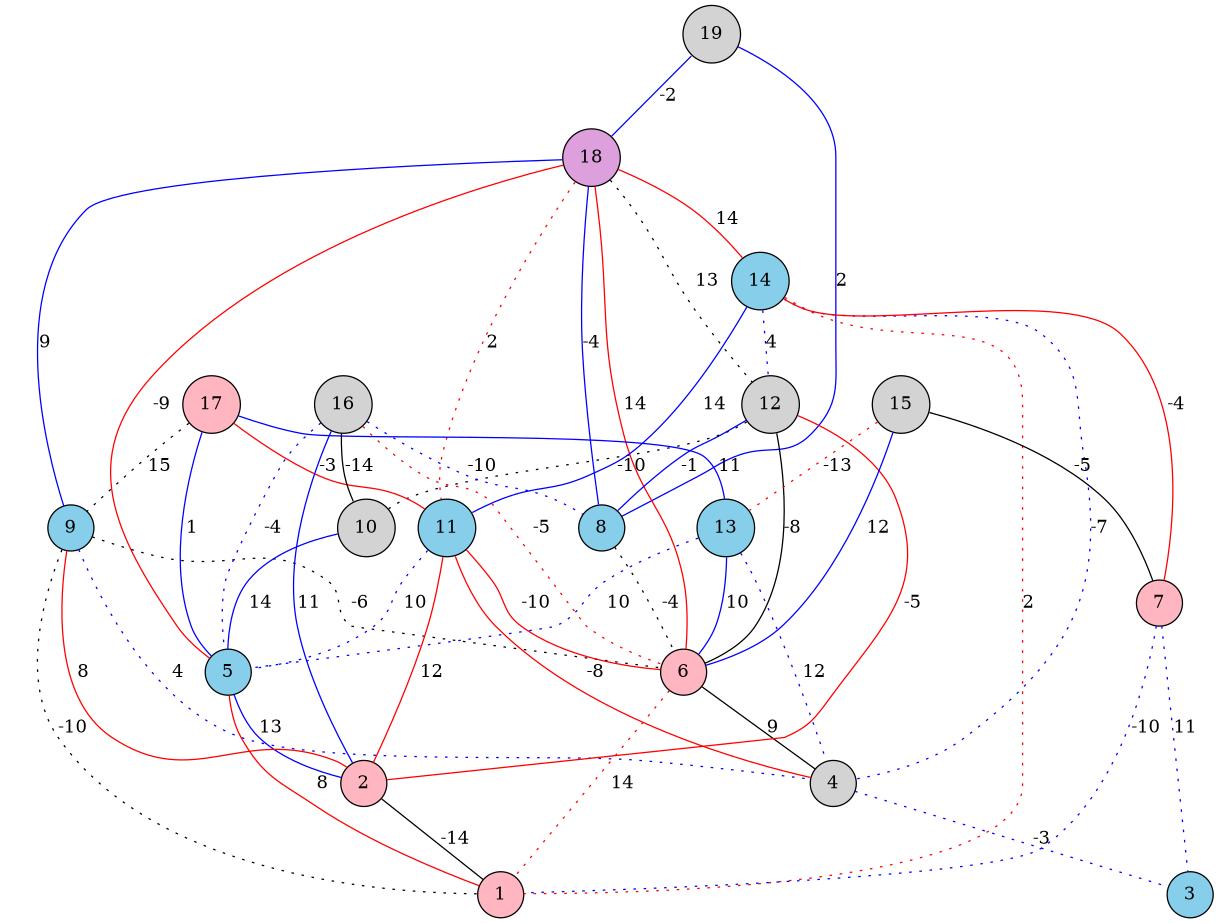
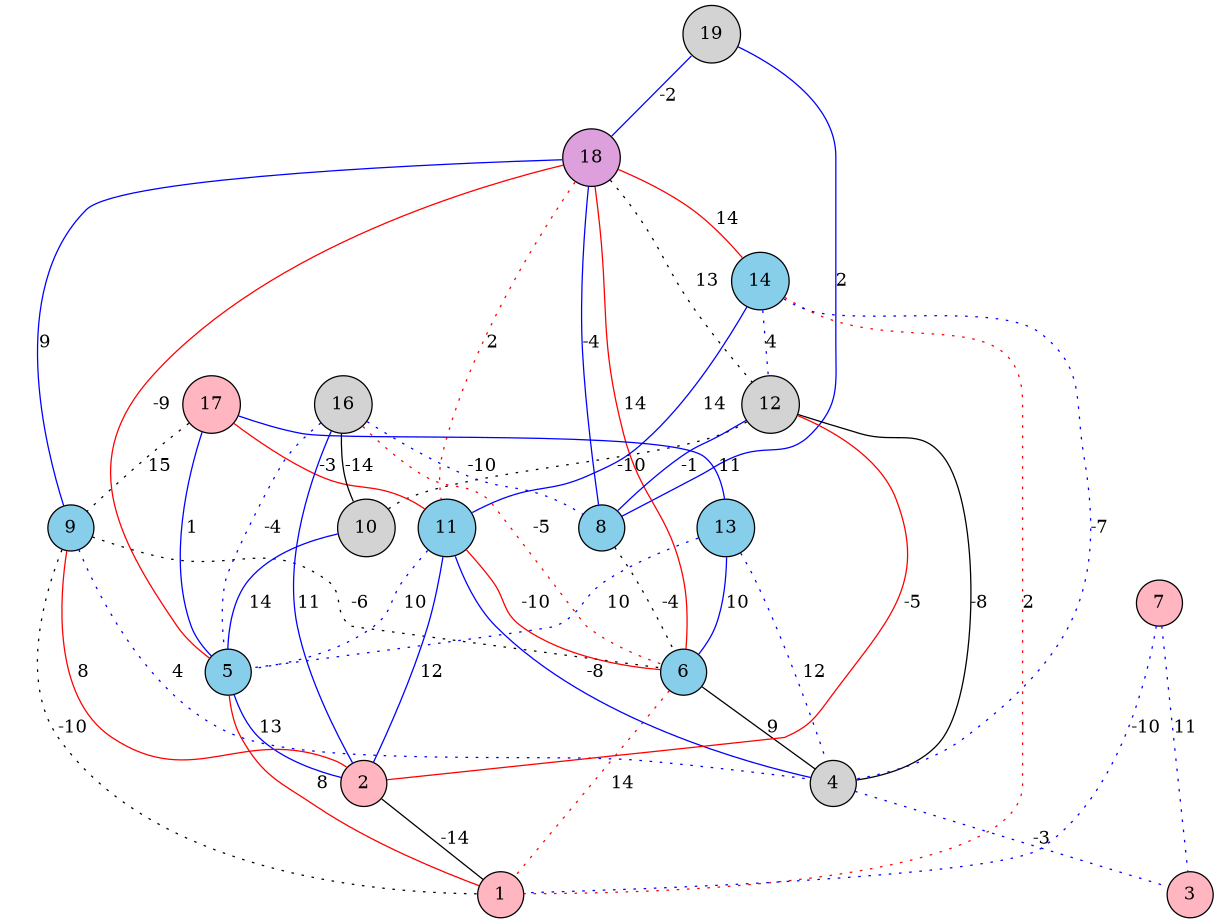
(1082, 317) -> none
(901, 405) -> none
(779, 563) -> (970, 569)
(416, 662) -> (416, 662)
(684, 672) -> (684, 672)
(607, 704) -> (607, 704)
(1190, 895) -> (1190, 895)
